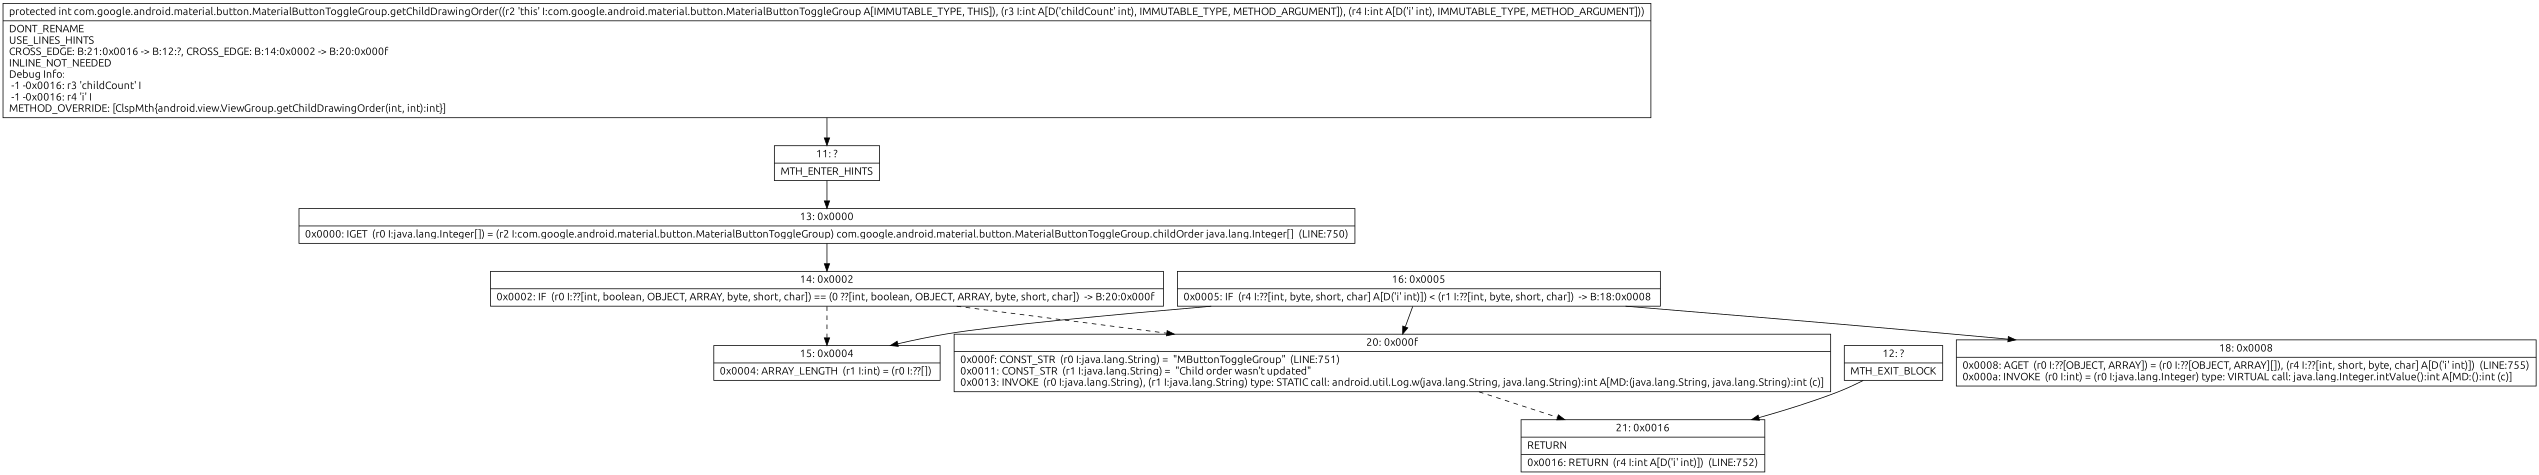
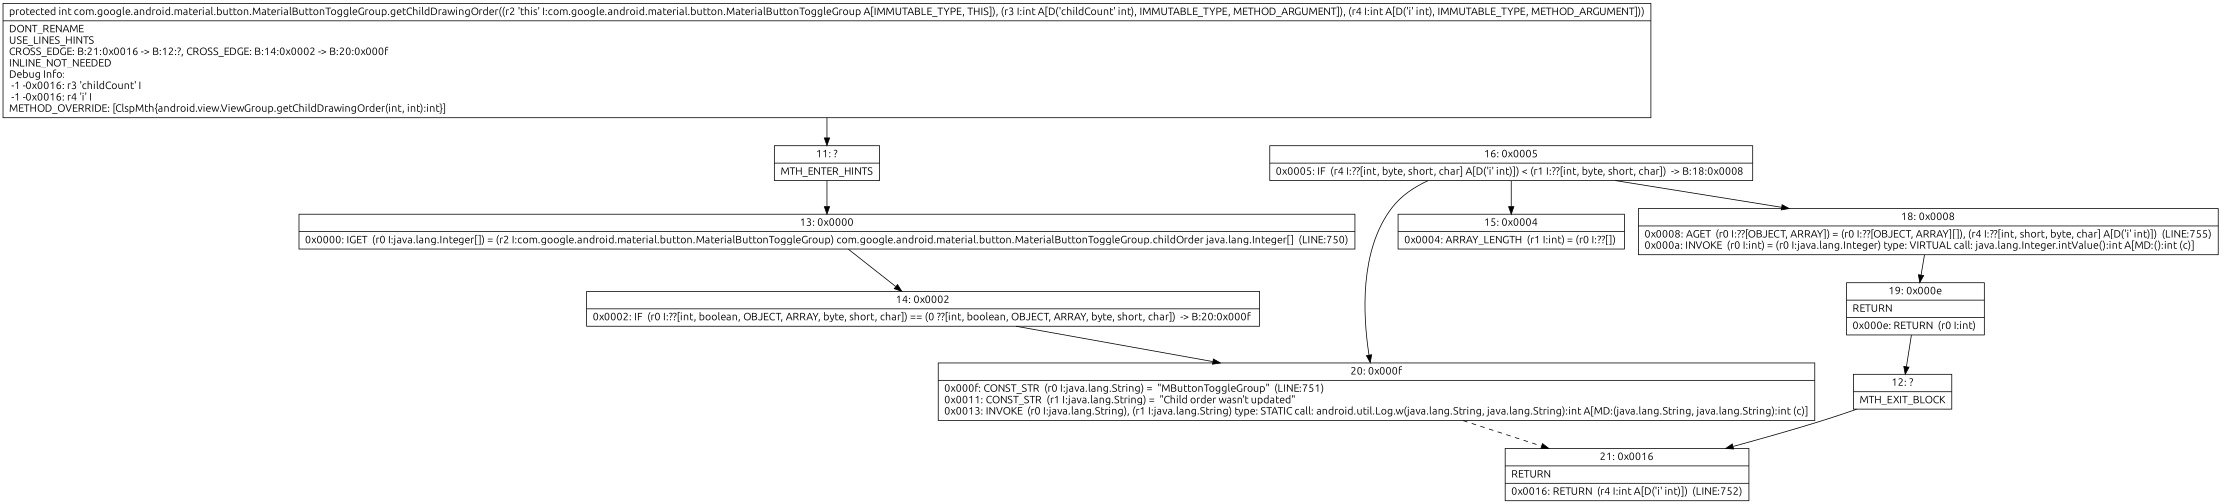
none -> (1915, 309)
(1041, 317) -> (1114, 344)
(827, 322) -> none
